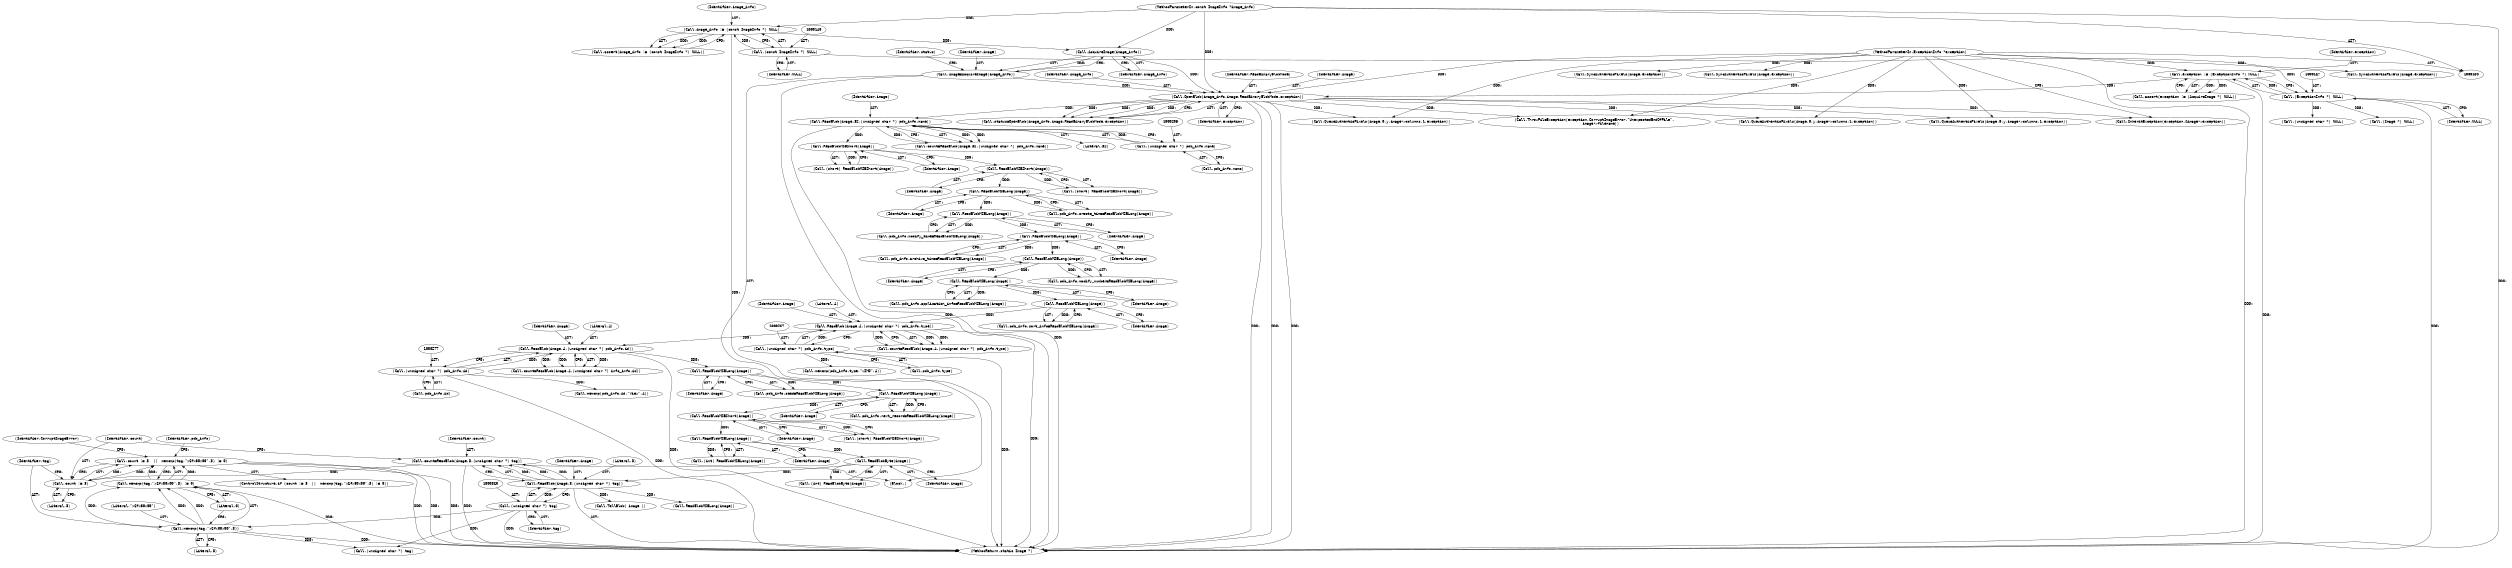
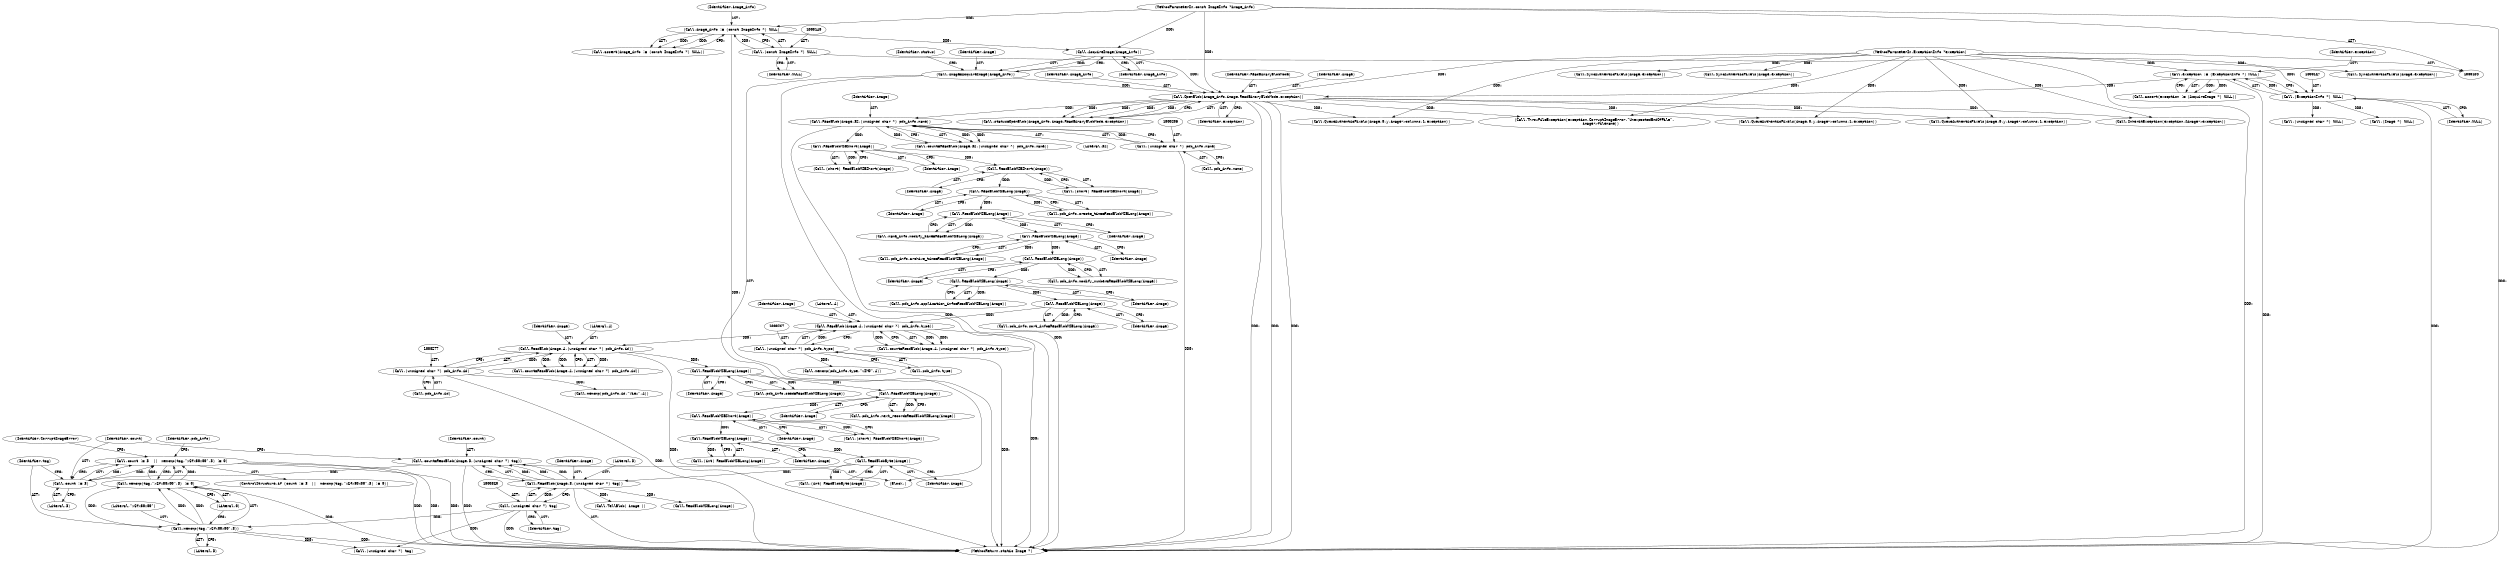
(2040, 86) -> (2040, 86)
(998, 130) -> (999, 134)
(930, 237) -> (930, 237)
(576, 371) -> (576, 371)
none -> (1185, 411)
